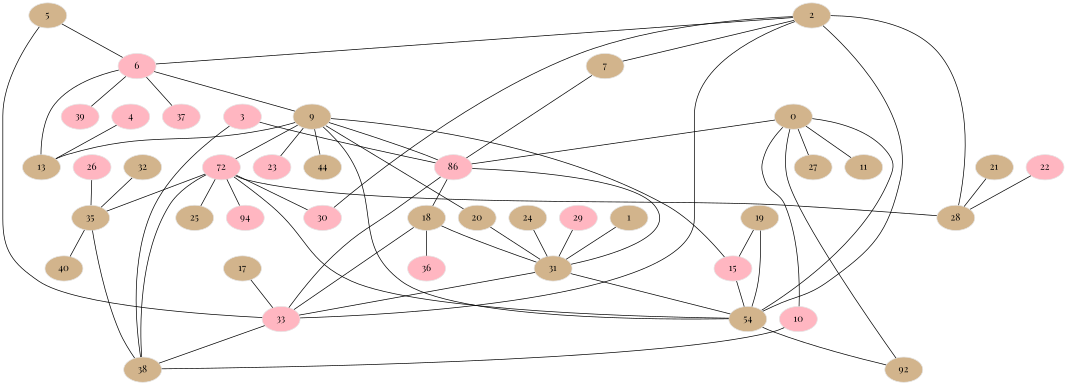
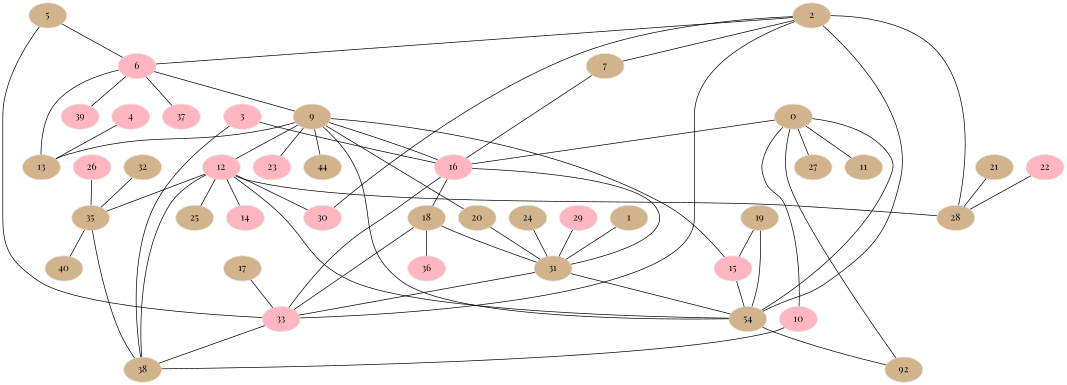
(221, 167) -> (221, 167)
(453, 167) -> (453, 167)
(245, 218) -> (245, 218)
